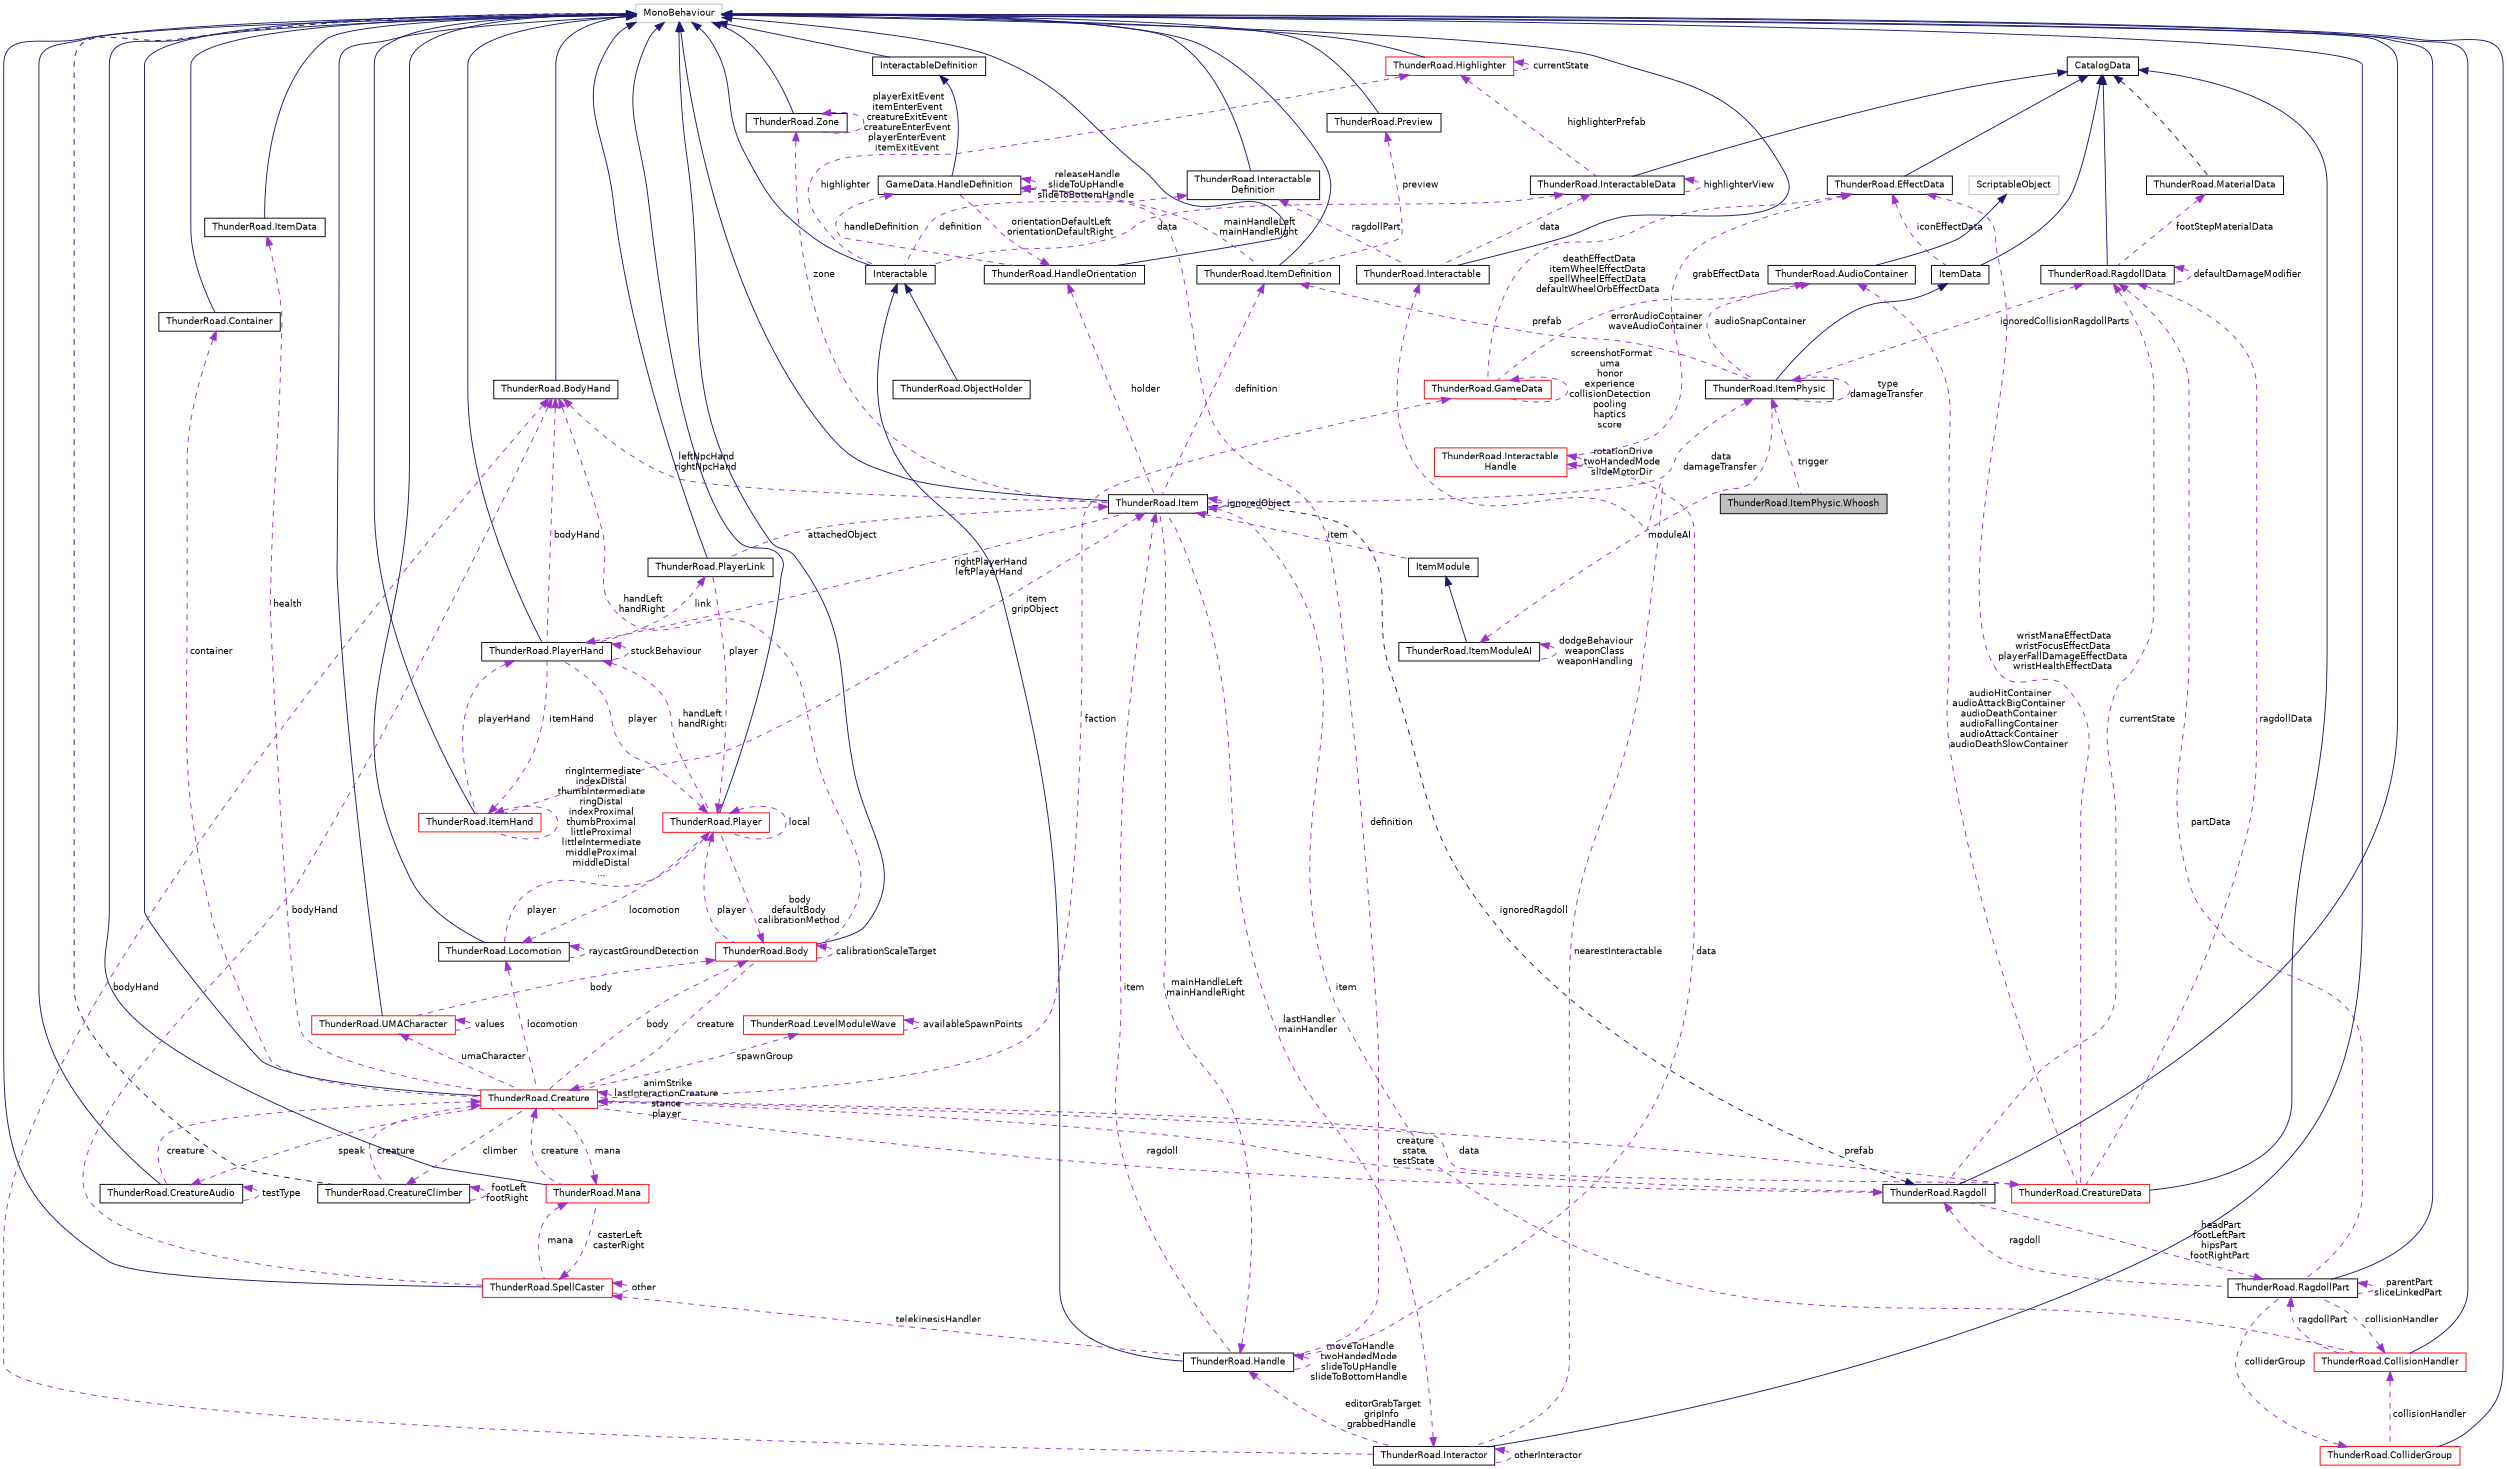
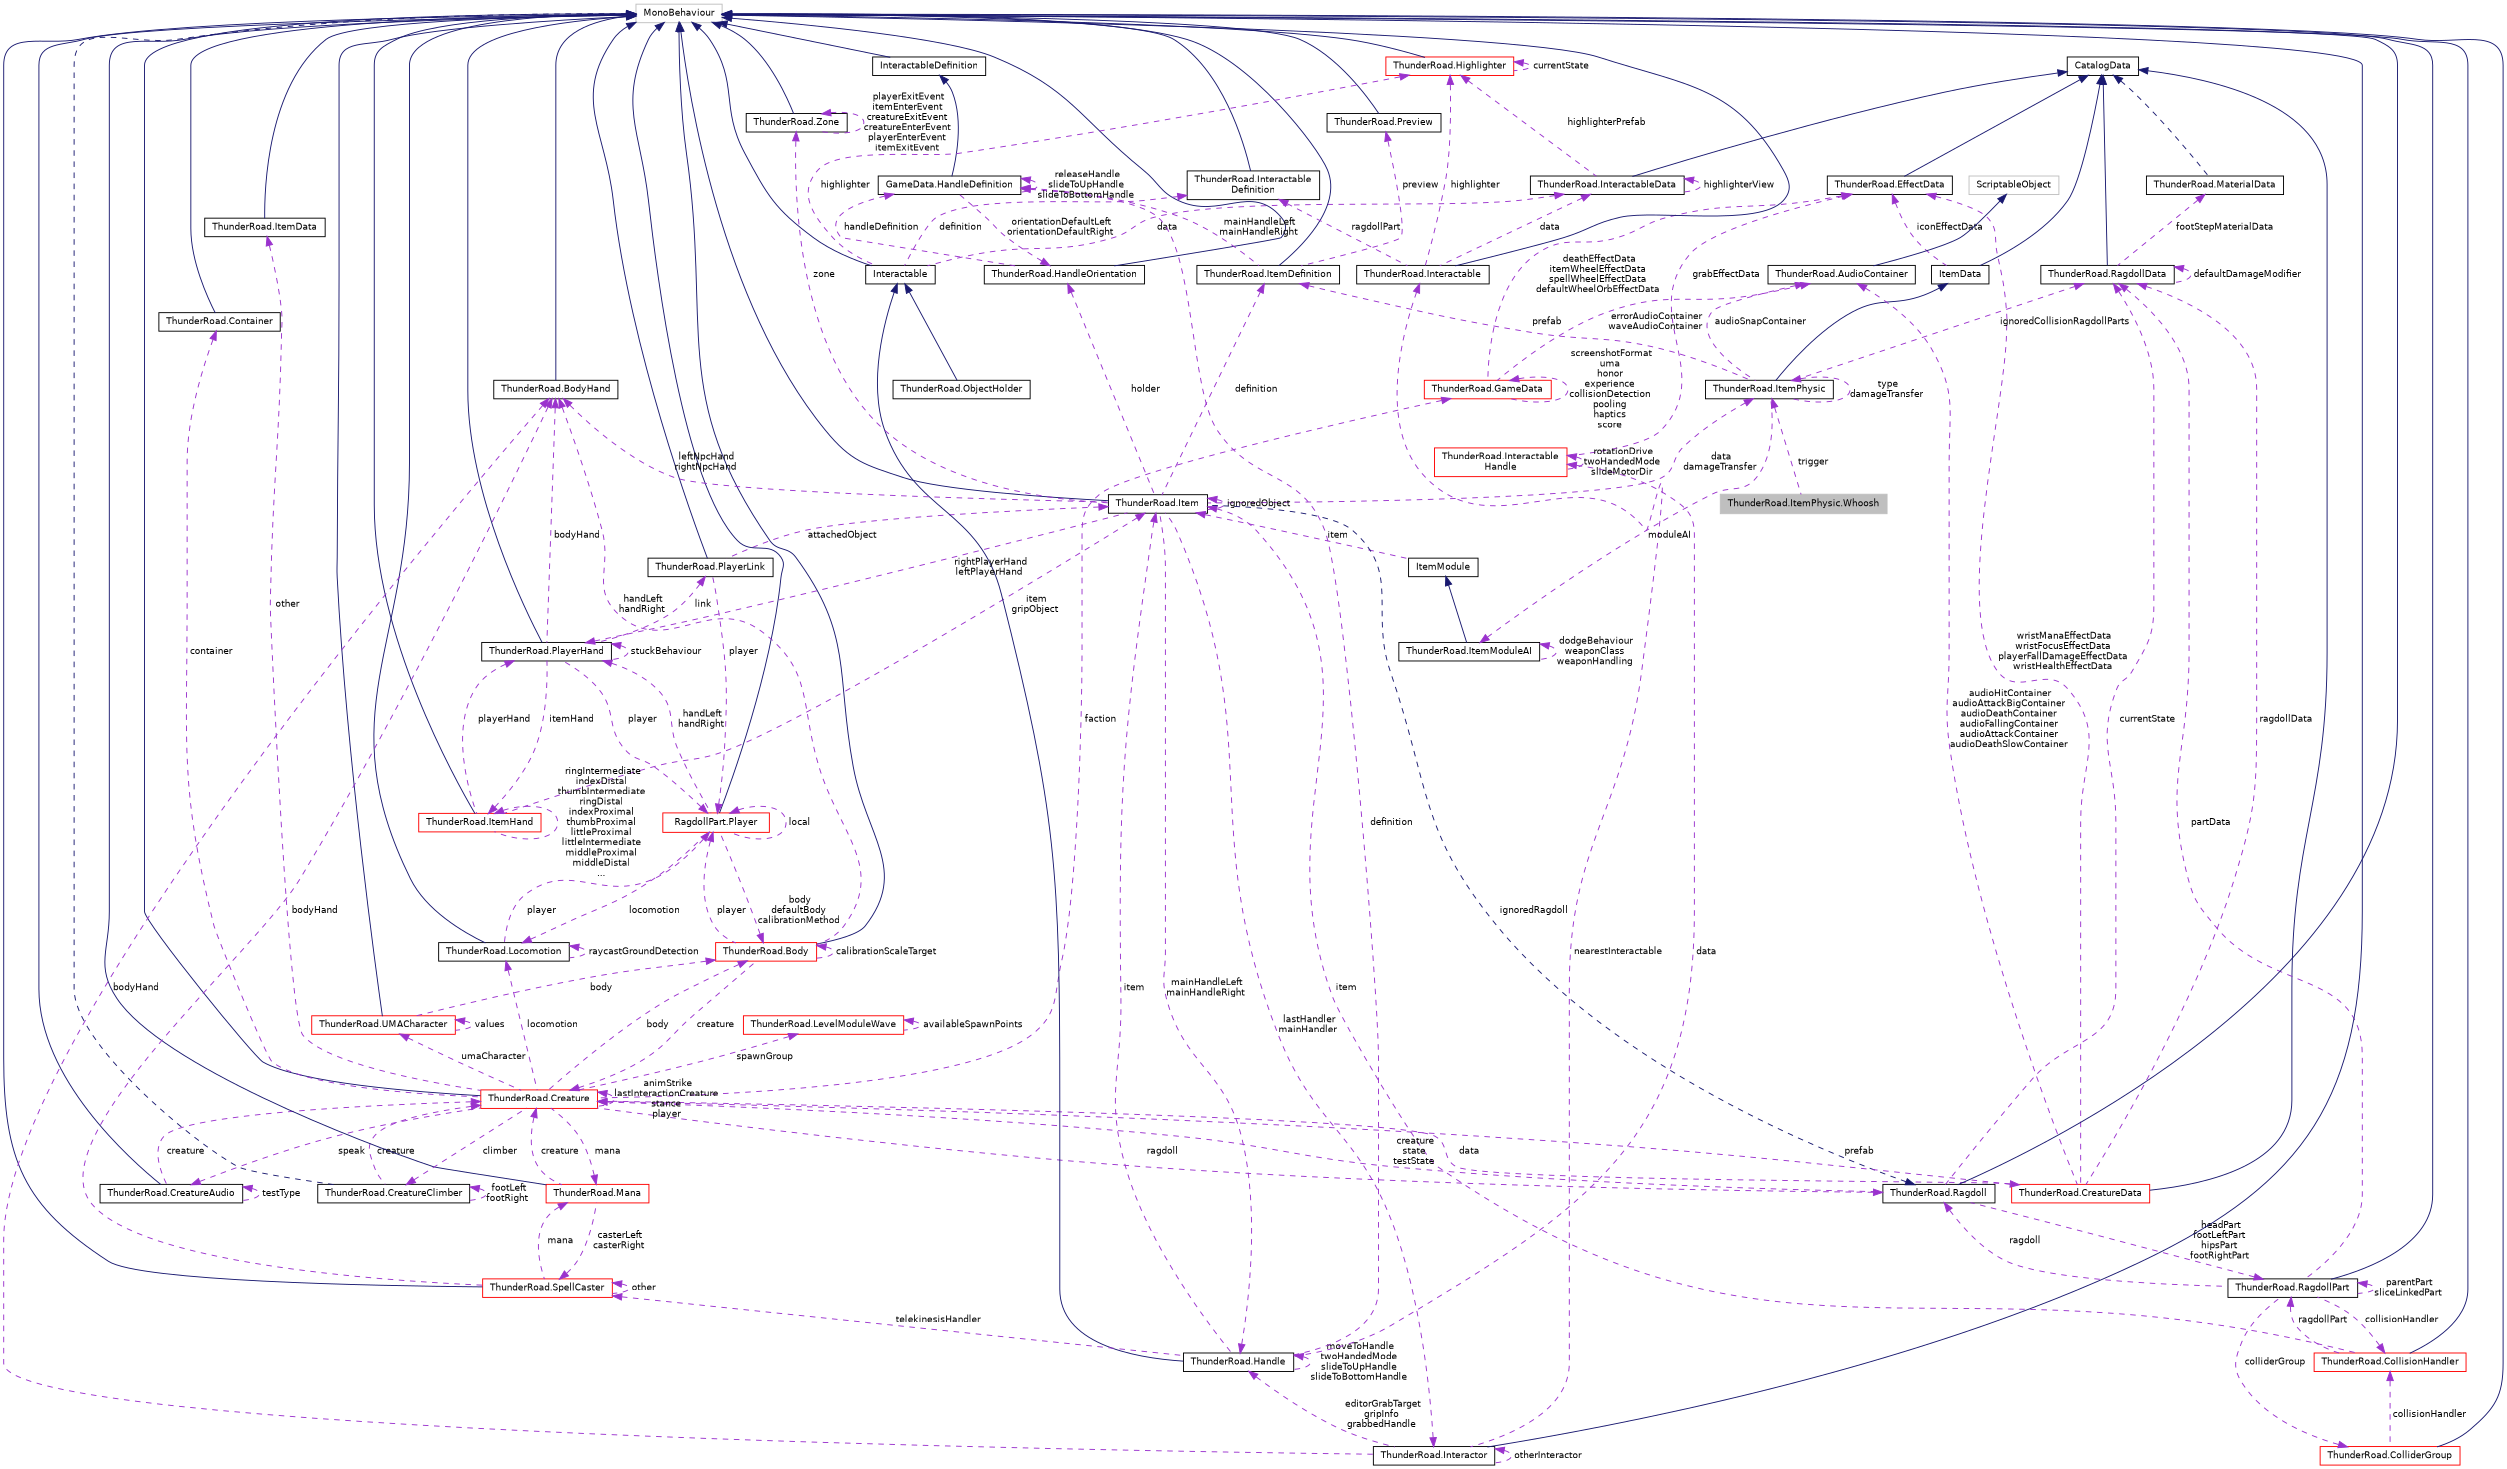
none -> (1446, 176)
(1804, 504) -> (1804, 504)
(286, 604) -> (286, 604)
(716, 823) -> (716, 823)
